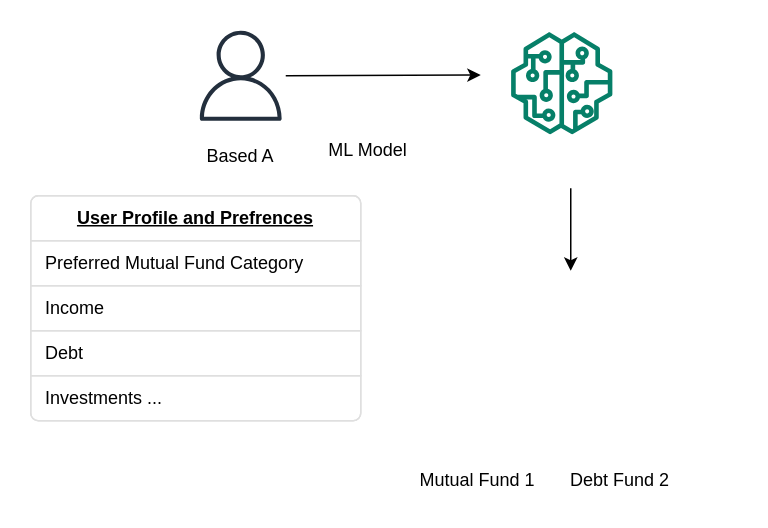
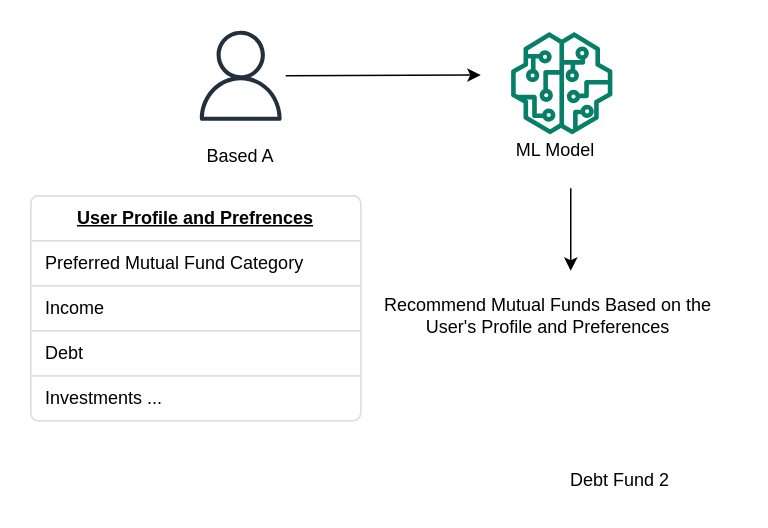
(368, 151) -> (556, 151)
none -> (548, 316)
(477, 481) -> none
